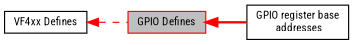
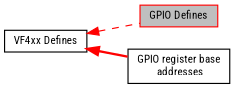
(232, 22) -> (113, 54)
